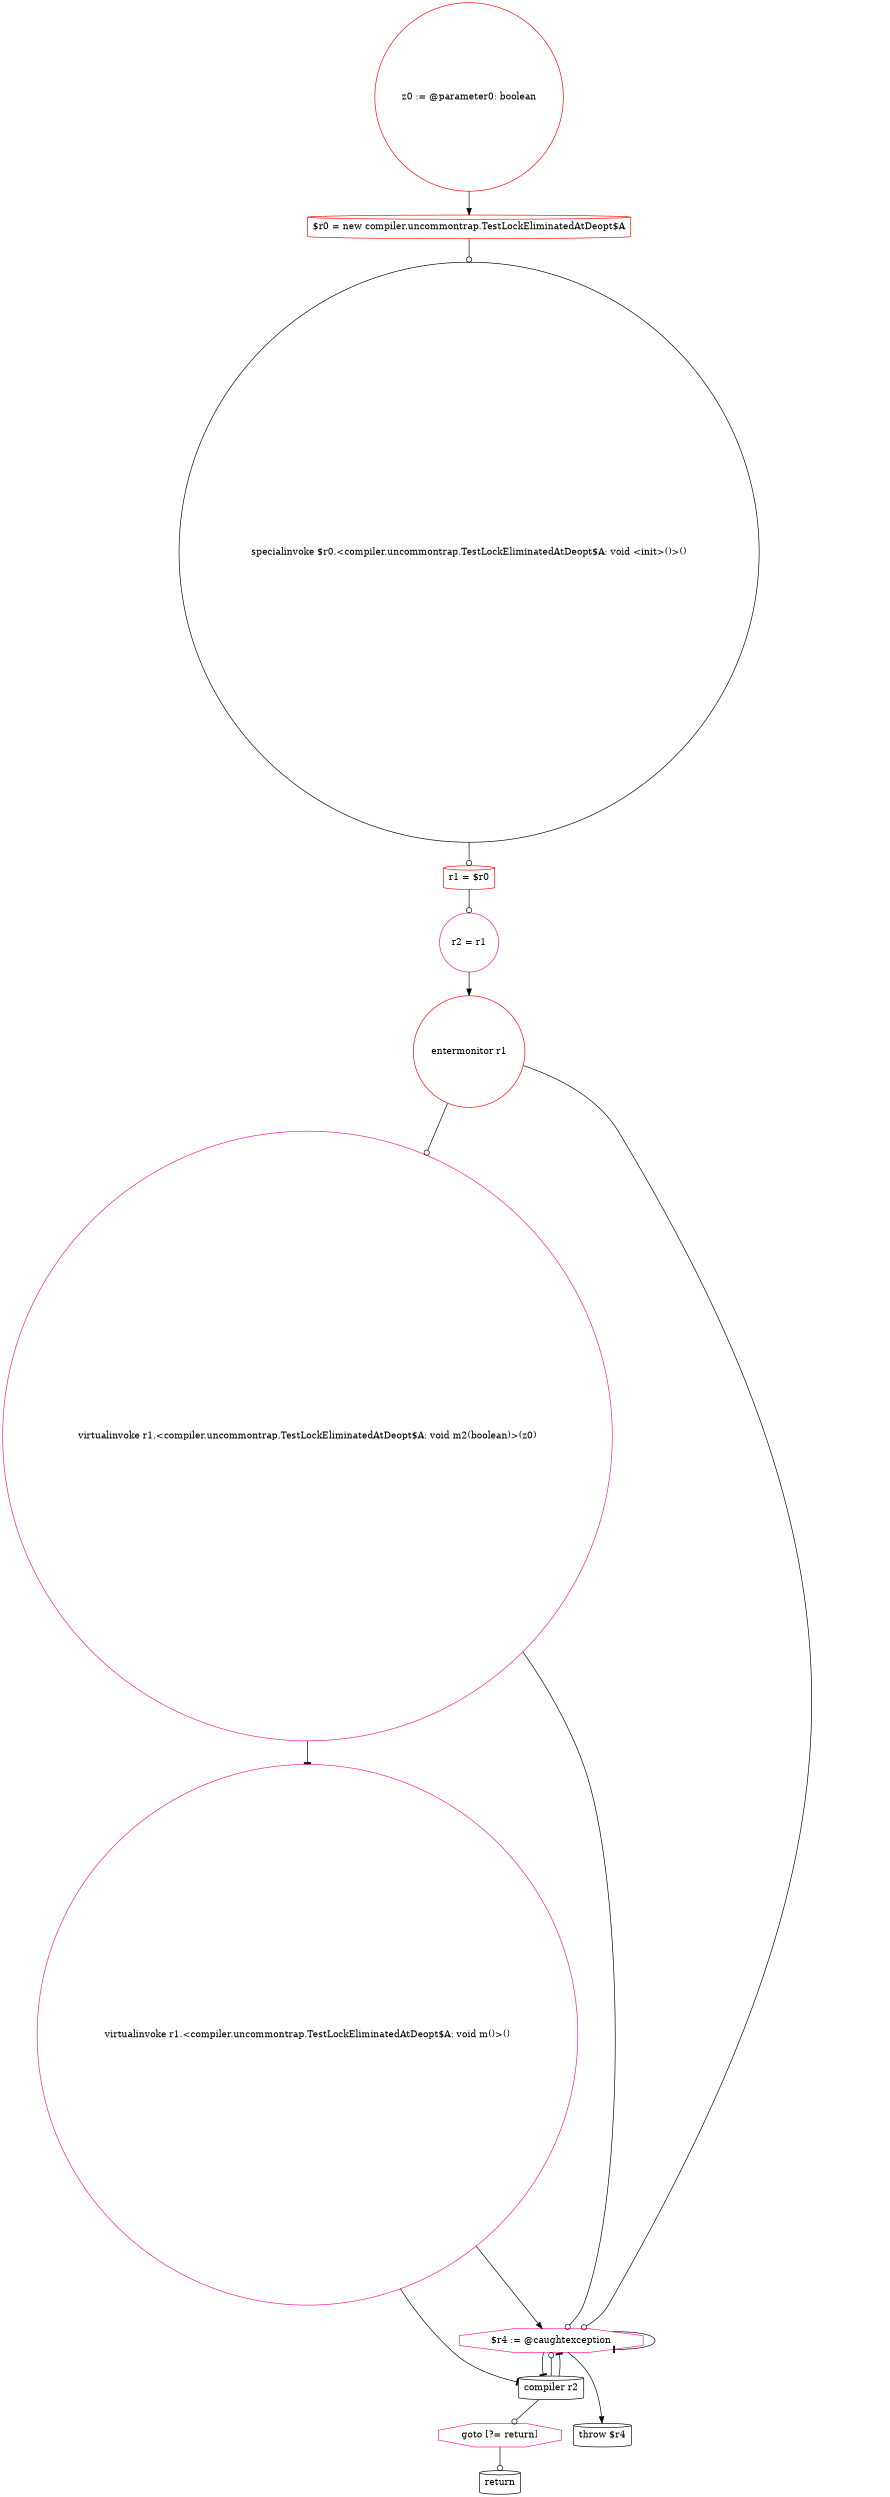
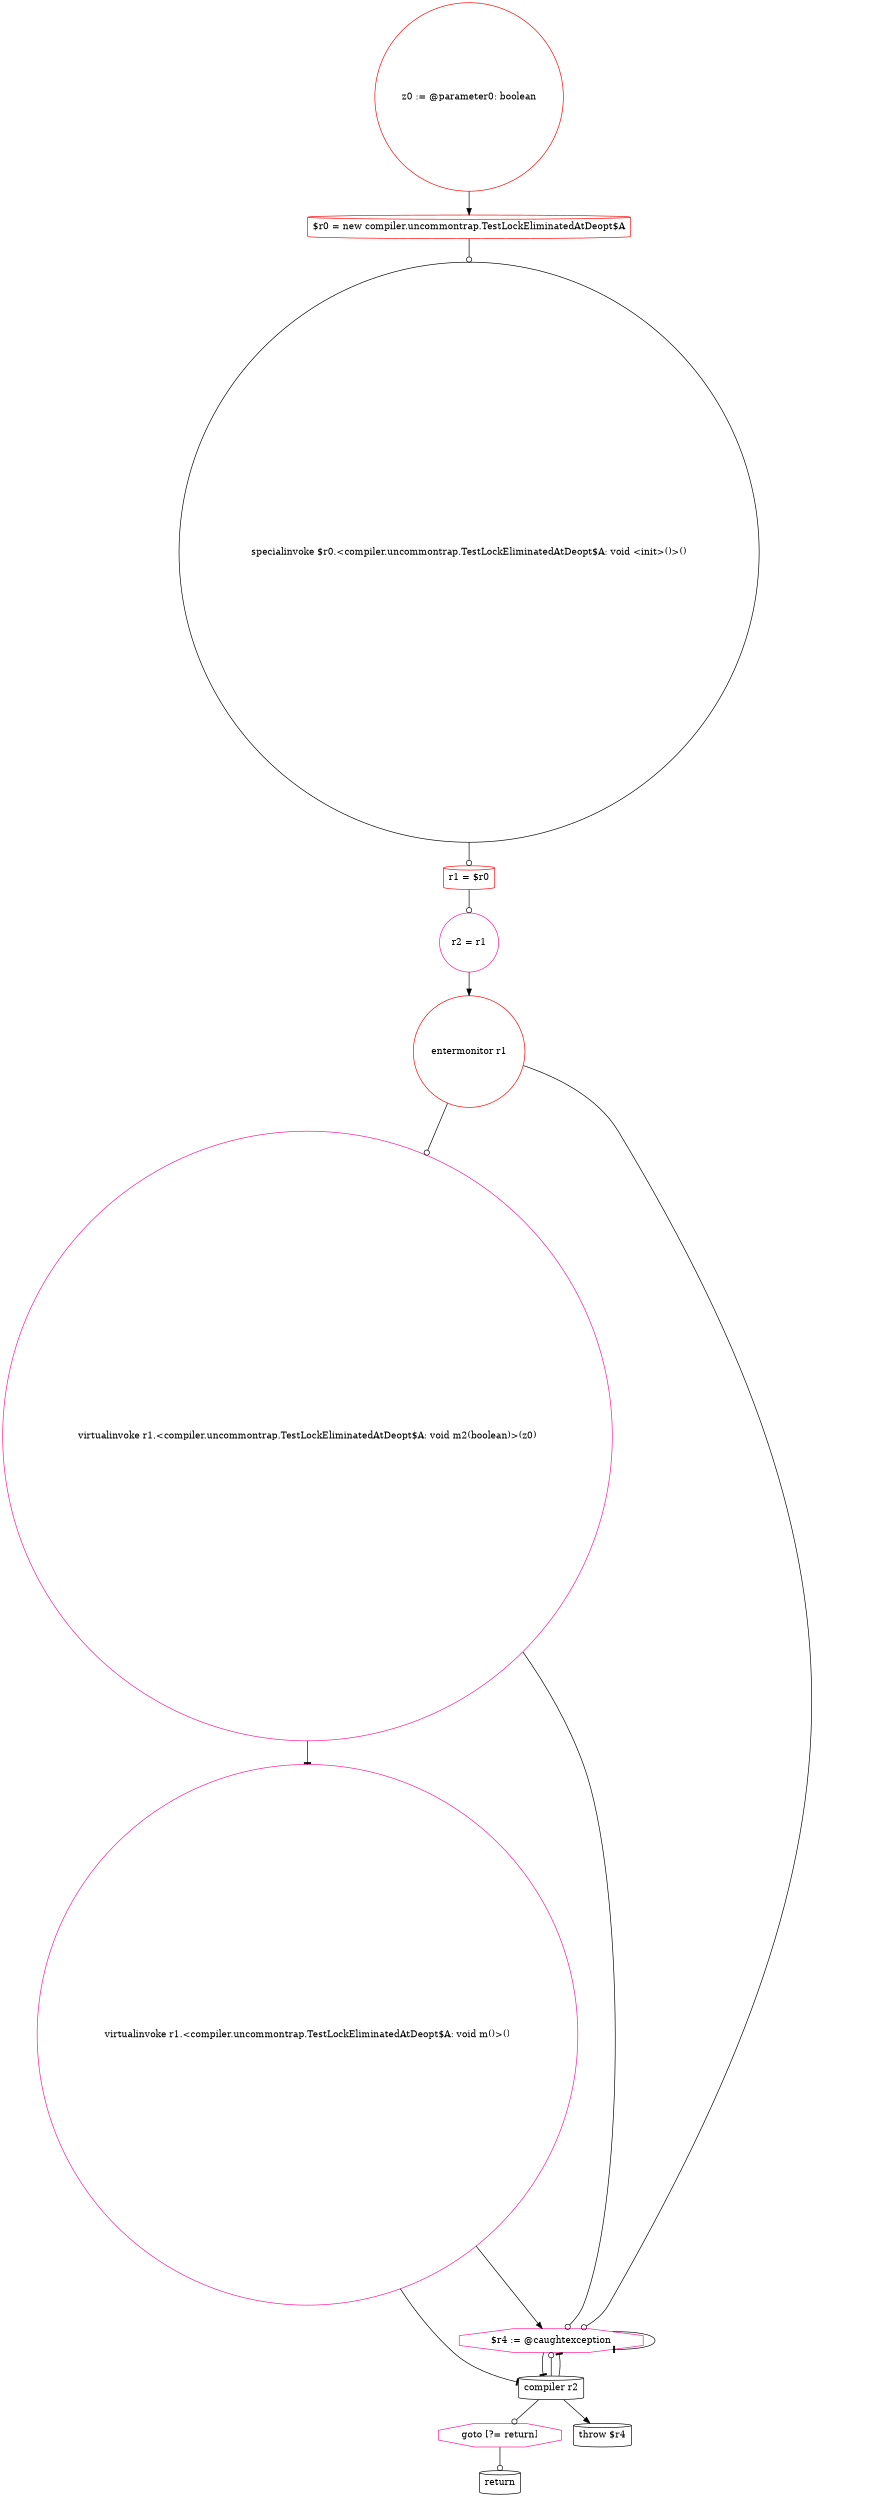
(592, 2380) -> (574, 2409)
